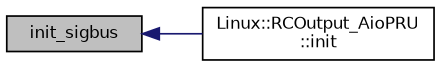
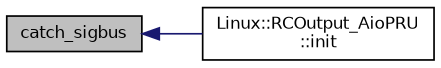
(74, 34) -> (74, 34)
